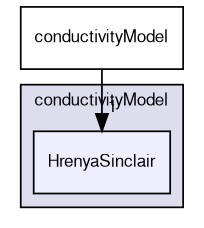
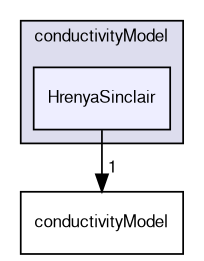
(102, 95) -> (102, 154)
